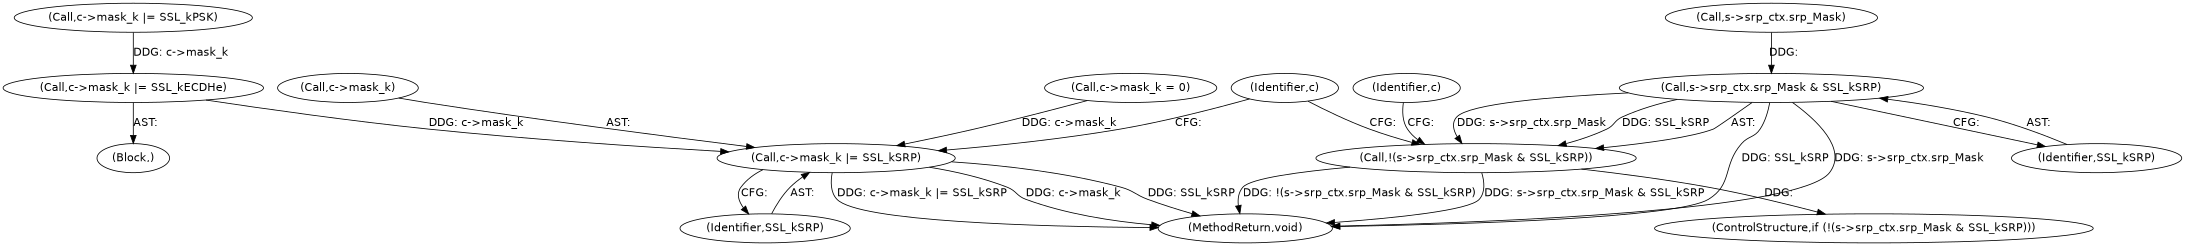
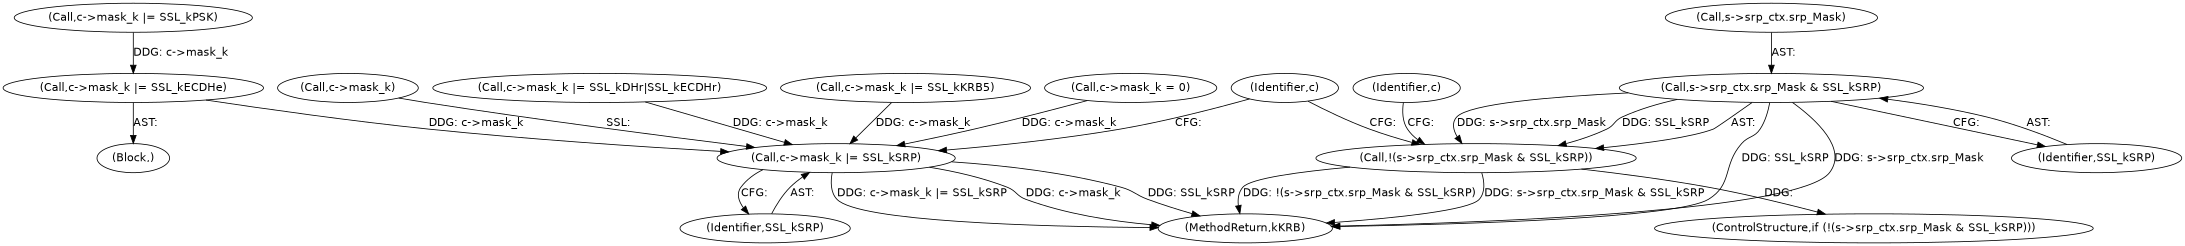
(1786, 53) -> (1786, 53)
none -> (600, 88)
none -> (906, 88)
(620, 123) -> (620, 123)
(1245, 228) -> (1245, 228)
